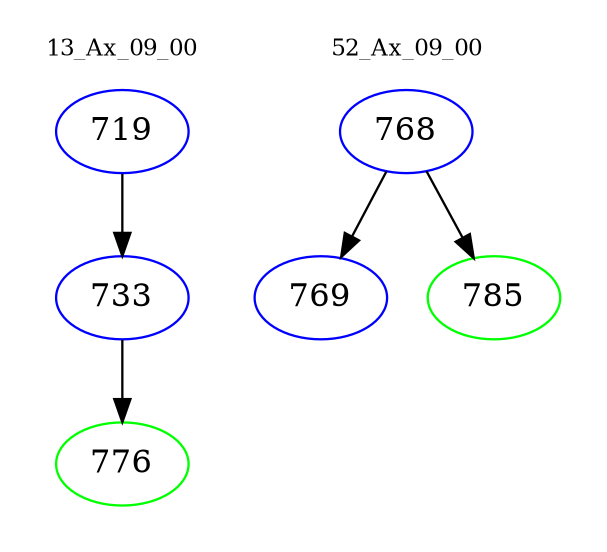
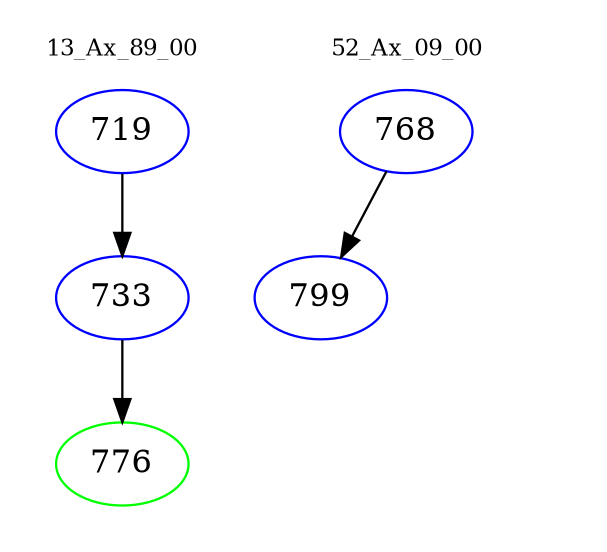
(122, 50) -> (122, 50)
(321, 298) -> (321, 298)
(494, 298) -> none
